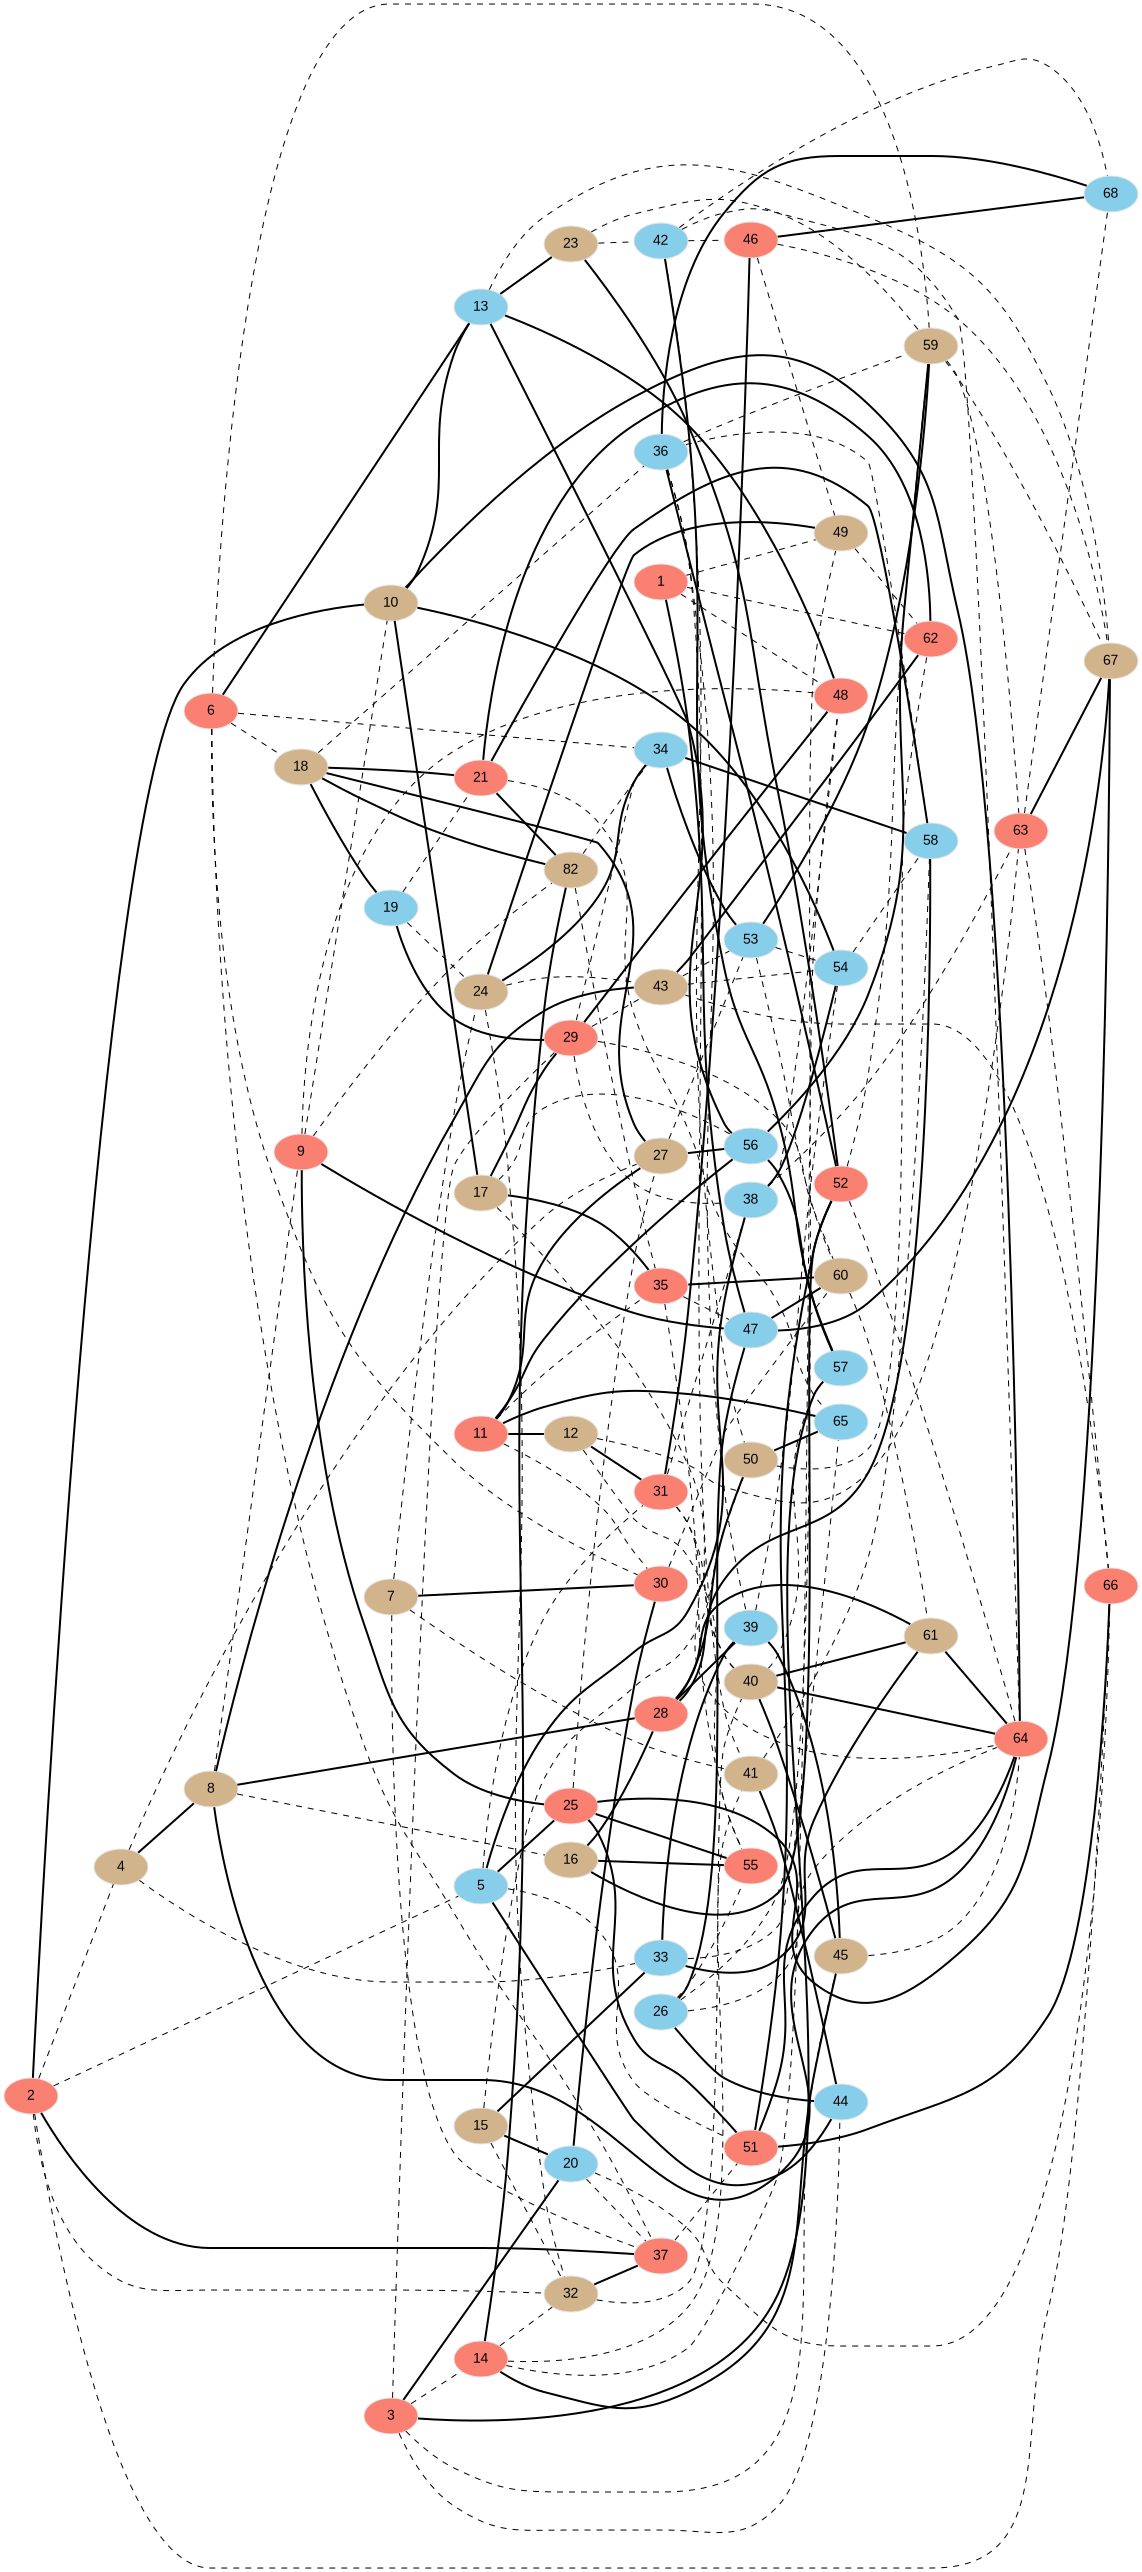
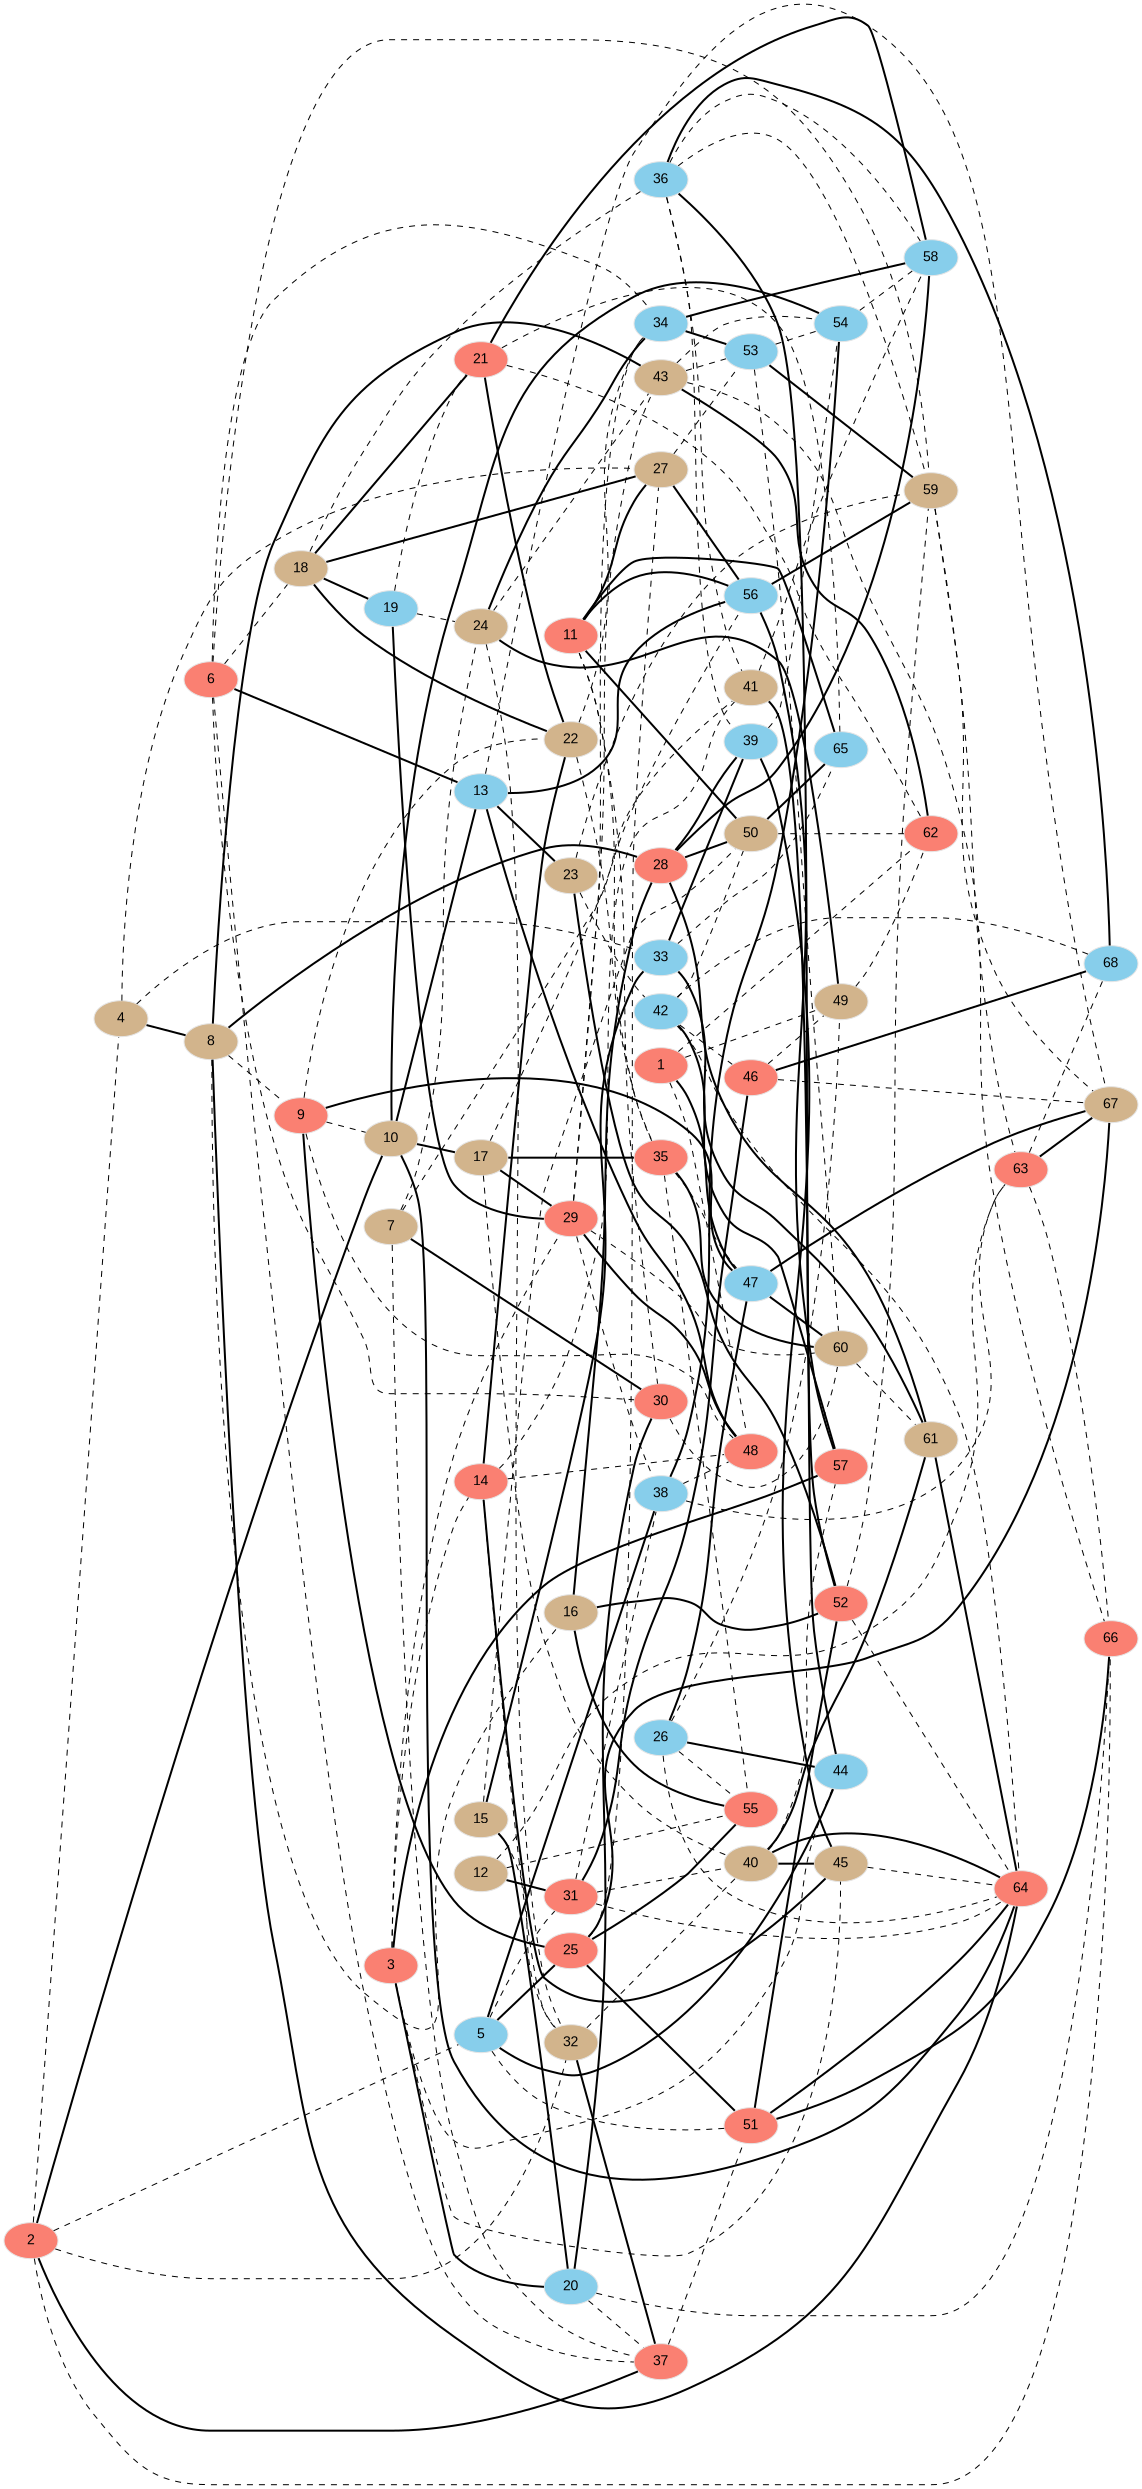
(650, 416) -> (760, 521)
(571, 870) -> (571, 740)
(841, 1368) -> (841, 1467)
(528, 1434) -> (661, 735)
